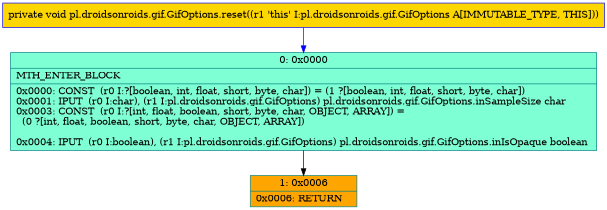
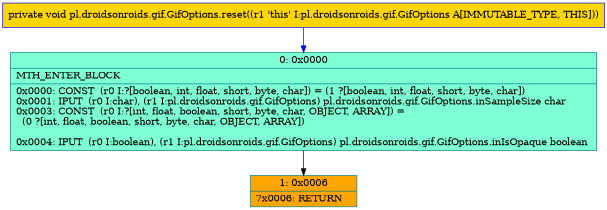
(304, 199) -> (304, 199)
